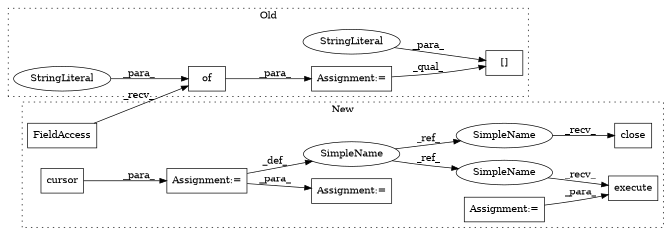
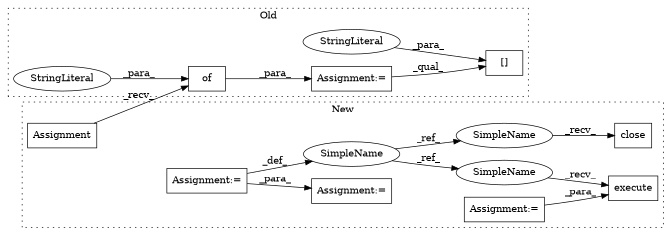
(62, 136) -> (62, 136)
(62, 181) -> none
